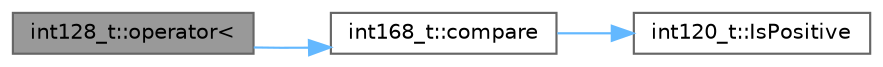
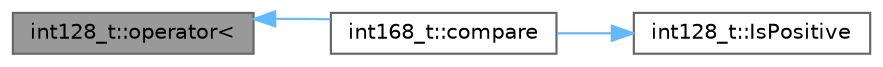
(752, 33) -> (752, 33)
(281, 48) -> (303, 19)
